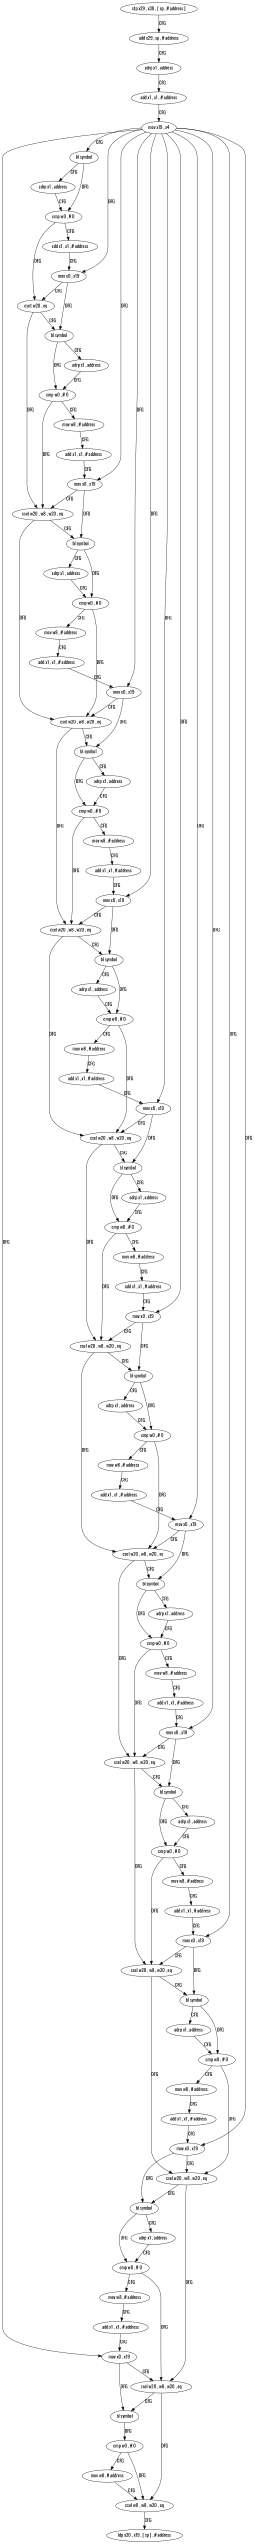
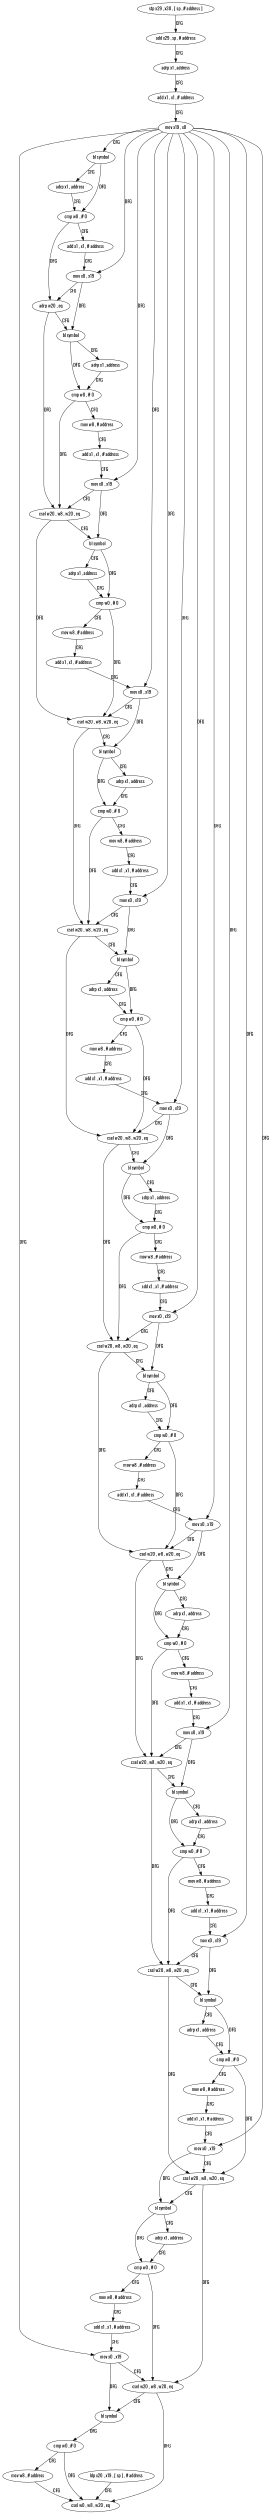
(159, 128) -> (176, 128)
(36, 306) -> (51, 306)
(145, 2519) -> (105, 2490)
